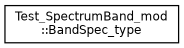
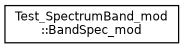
(92, 24) -> (92, 24)
